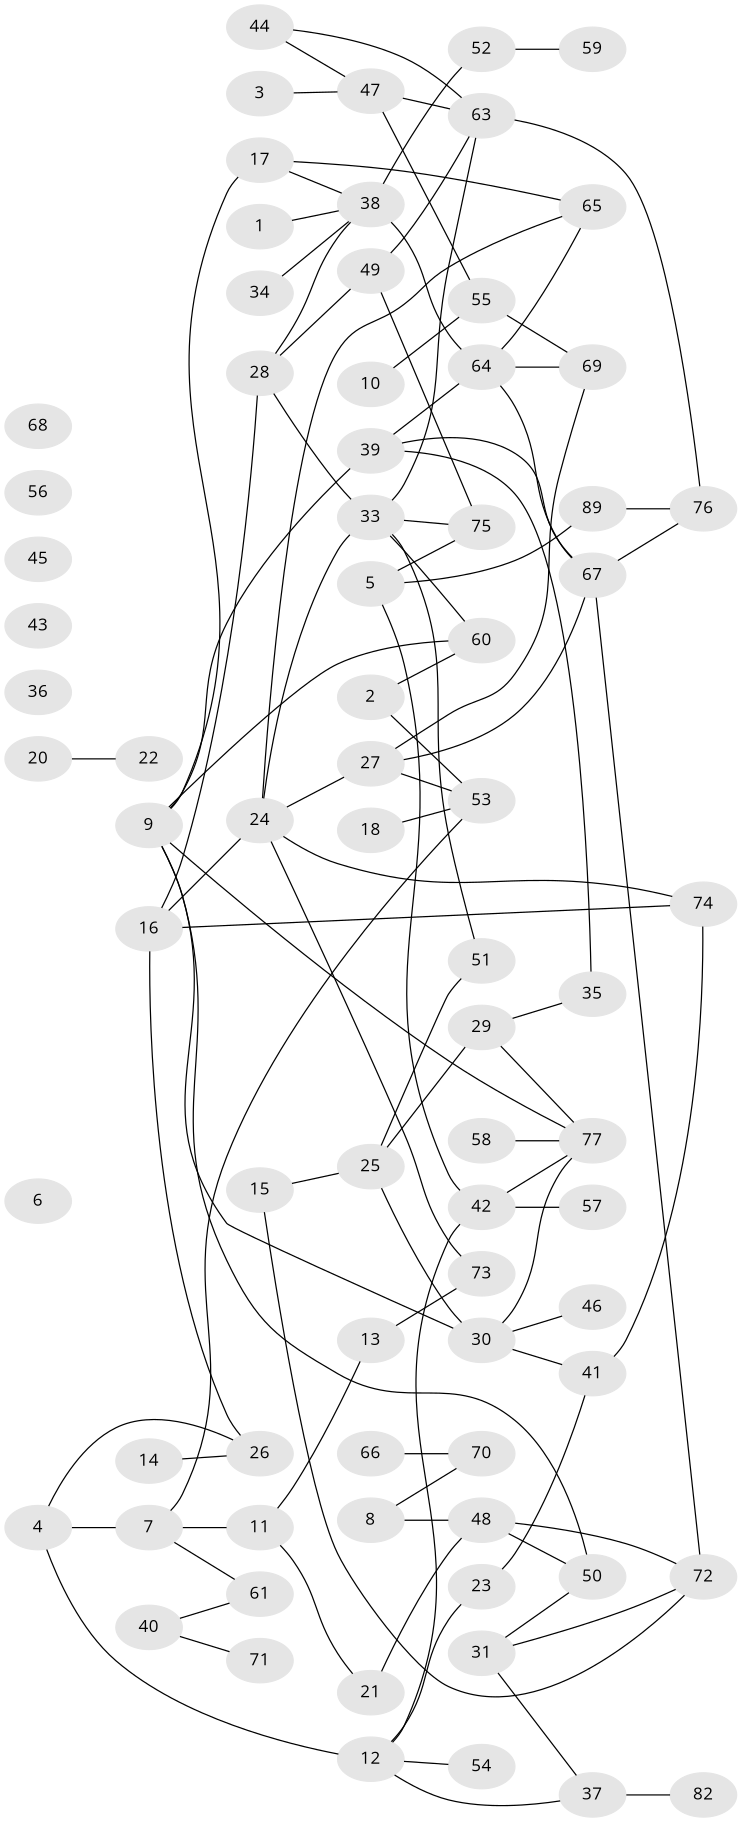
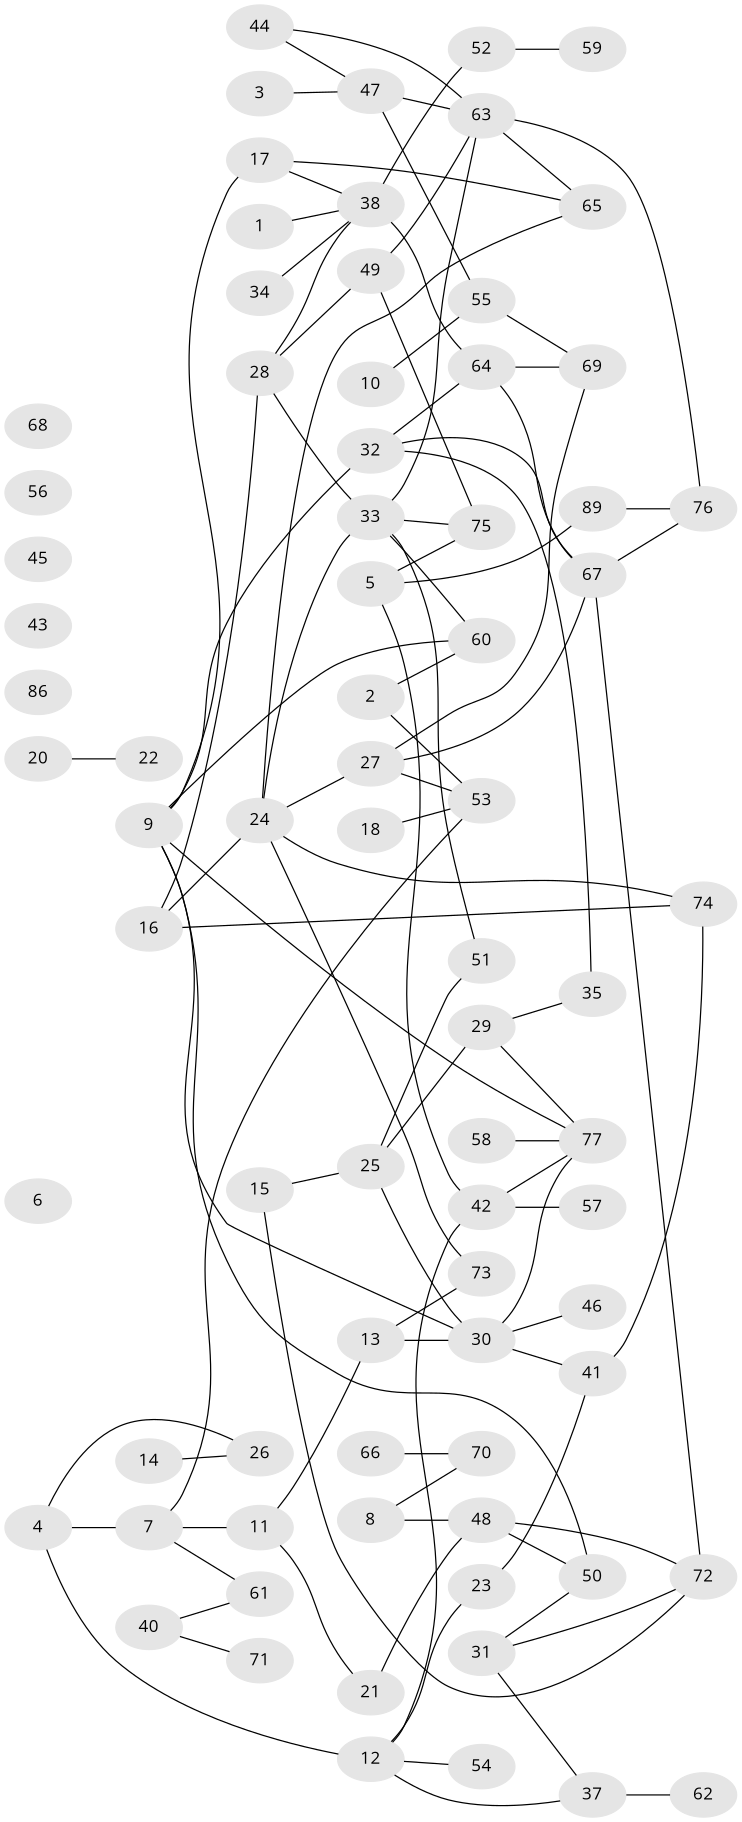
(544, 291) -> (537, 161)
(371, 451) -> (371, 451)
(38, 692) -> (38, 692)
(168, 1199) -> none
none -> (429, 1340)
(703, 1795) -> (703, 1795)
